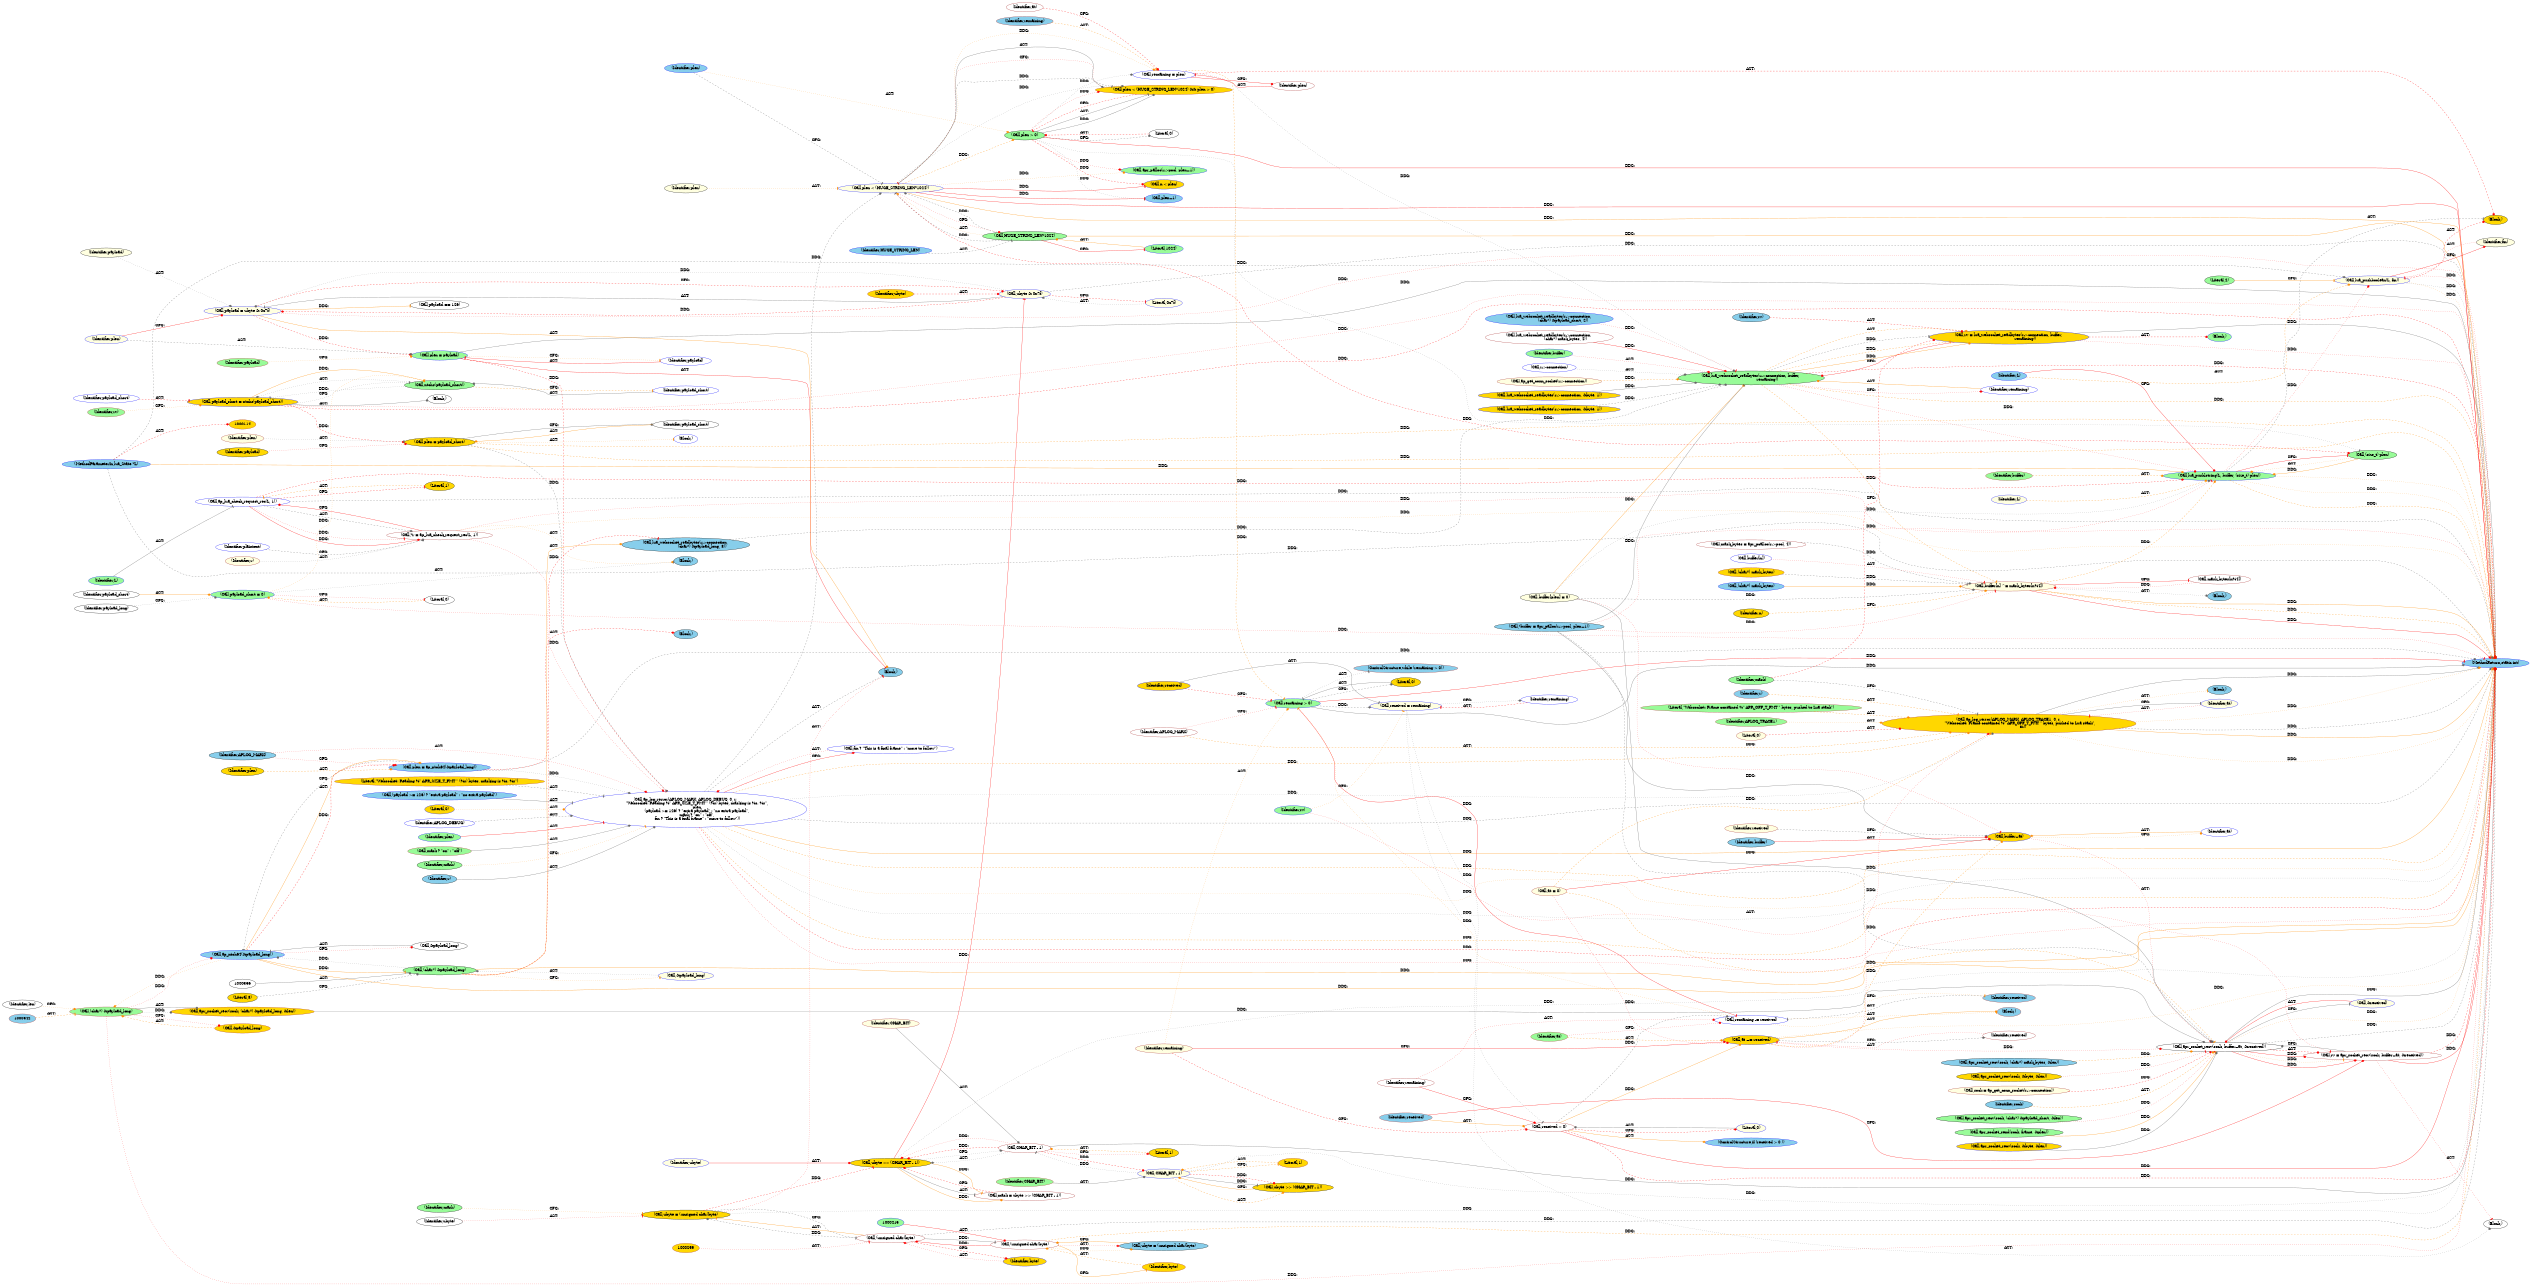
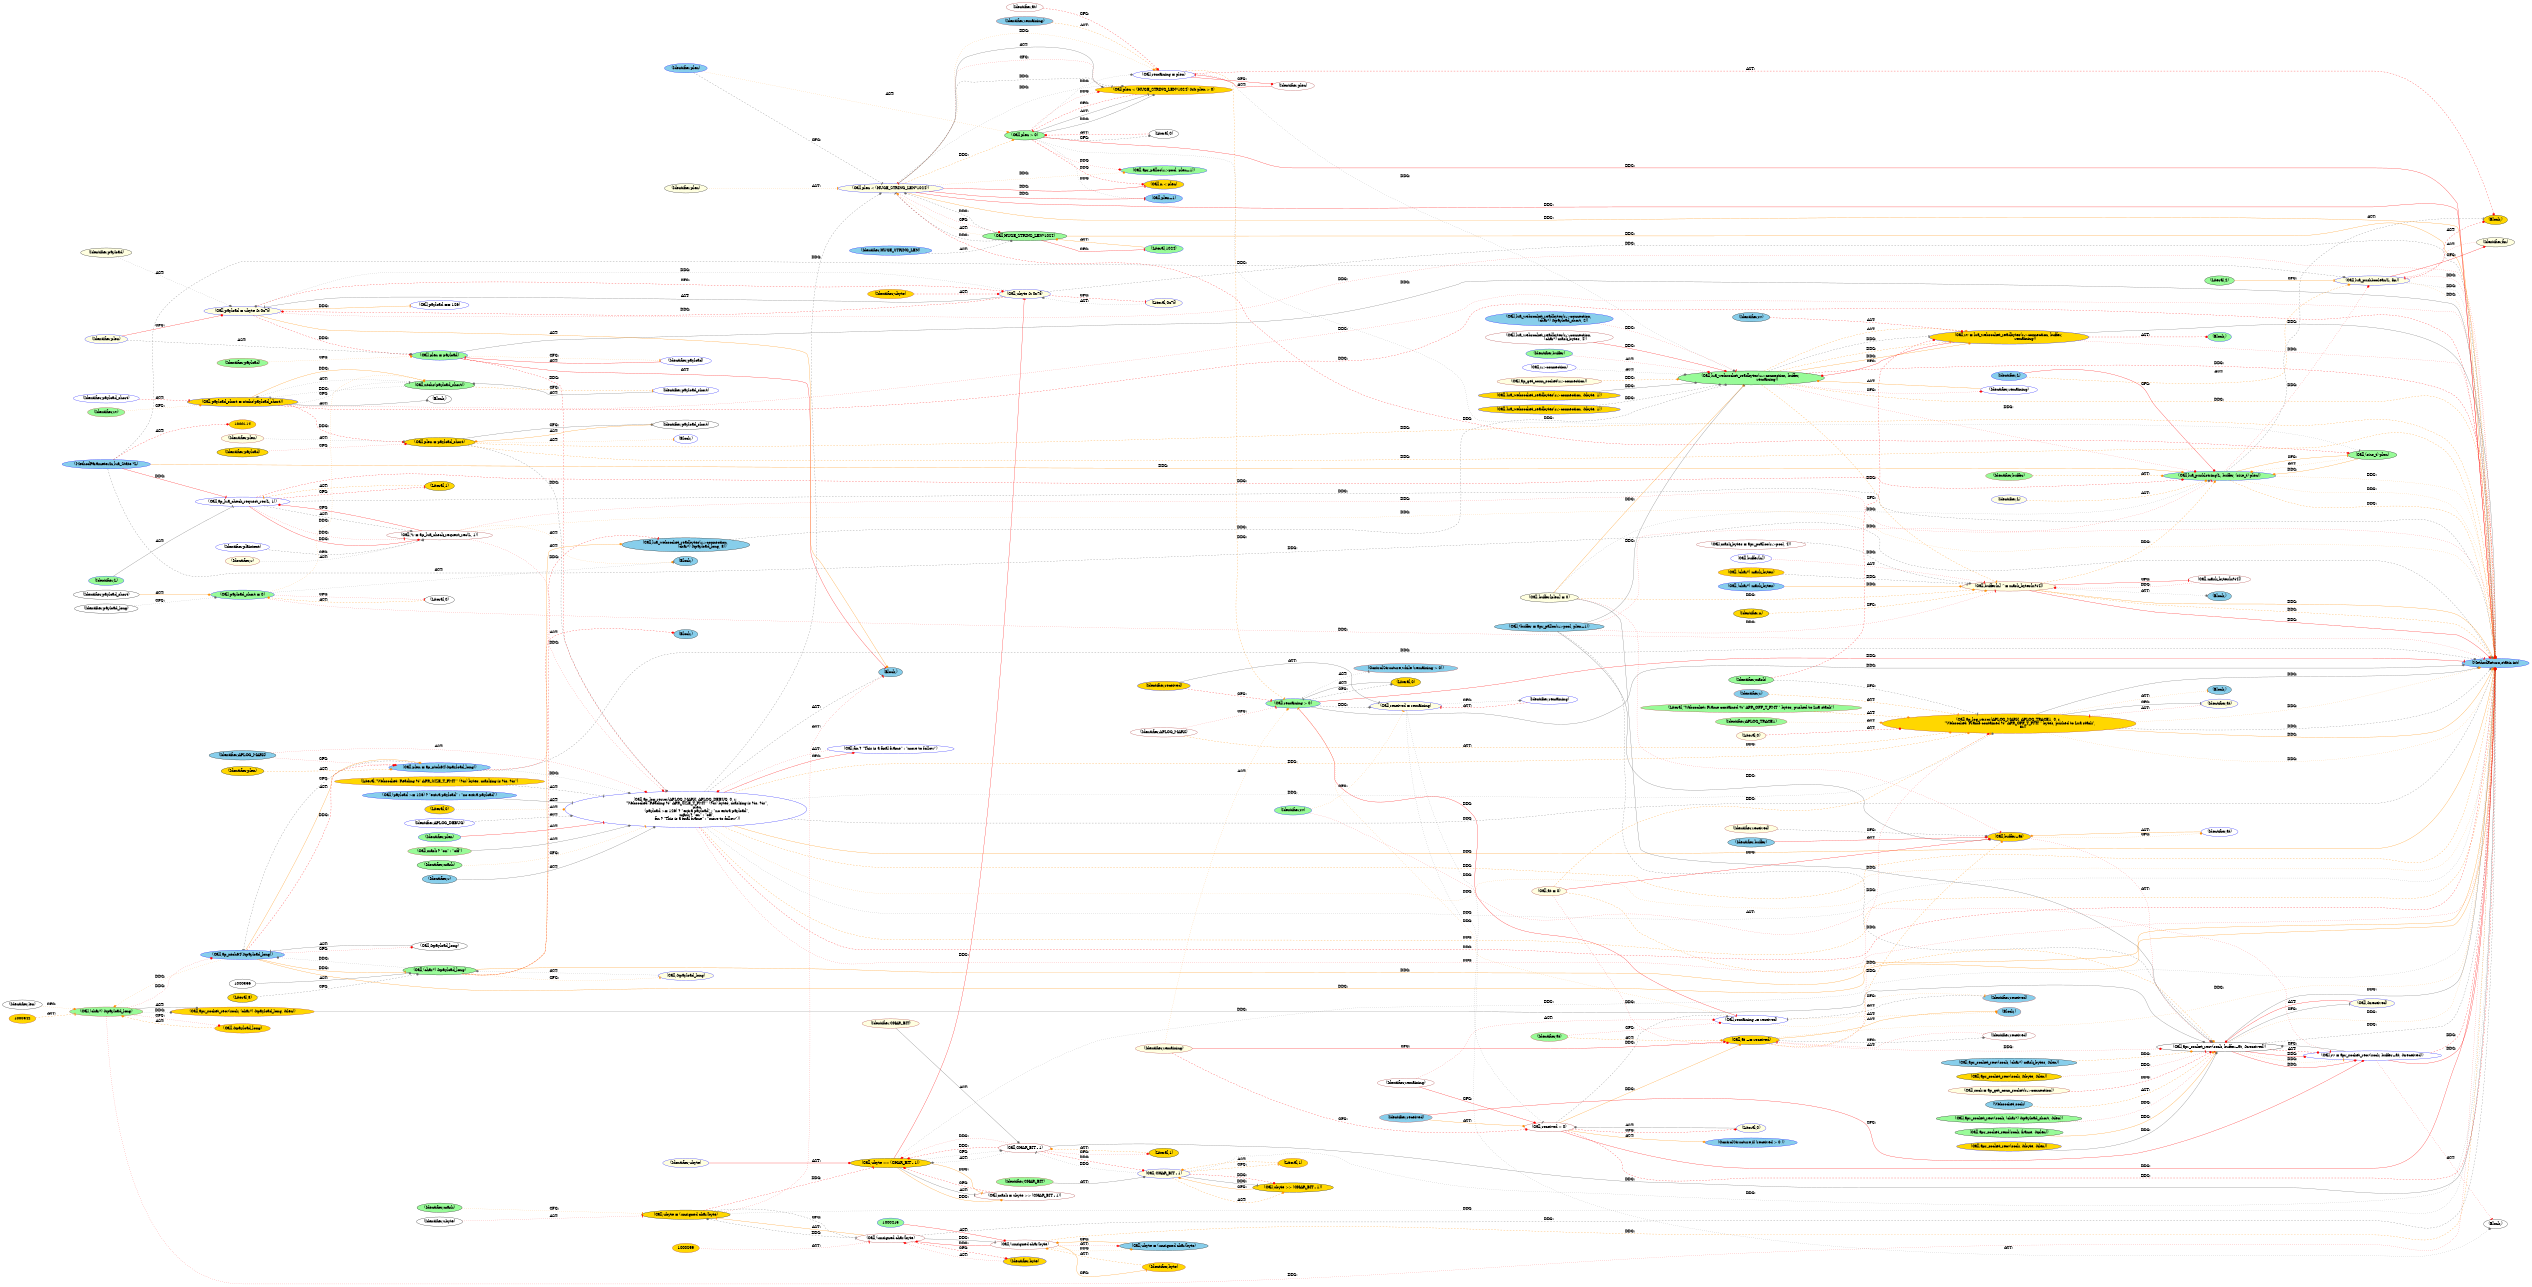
(968, 252) -> (968, 252)
(440, 305) -> (440, 305)
(1588, 442) -> (1588, 442)
(2291, 460) -> (2291, 460)
none -> (174, 483)
(1775, 599) -> (1775, 599)
(1876, 965) -> (1876, 965)
(22, 1019) -> (22, 1019)
(2372, 1056) -> (2372, 1056)
(2009, 1105) -> (2009, 1105)
